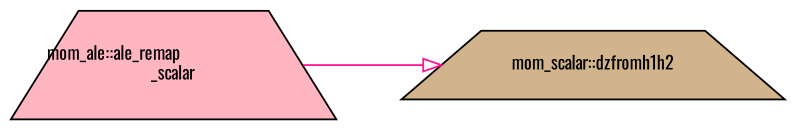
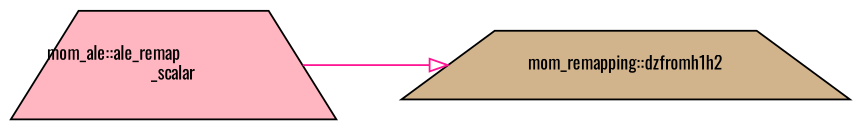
(593, 65) -> (626, 65)
